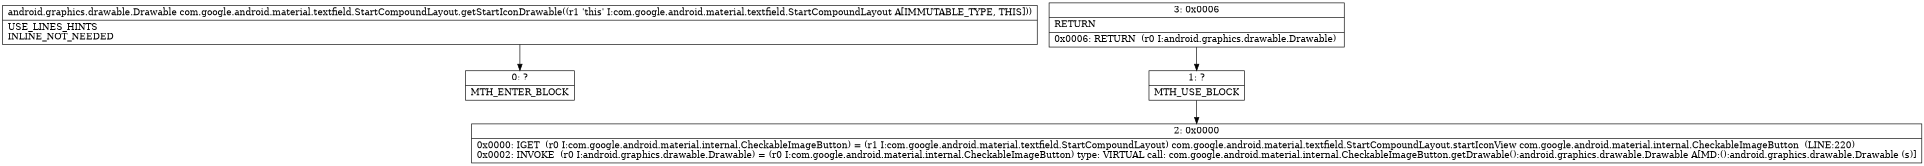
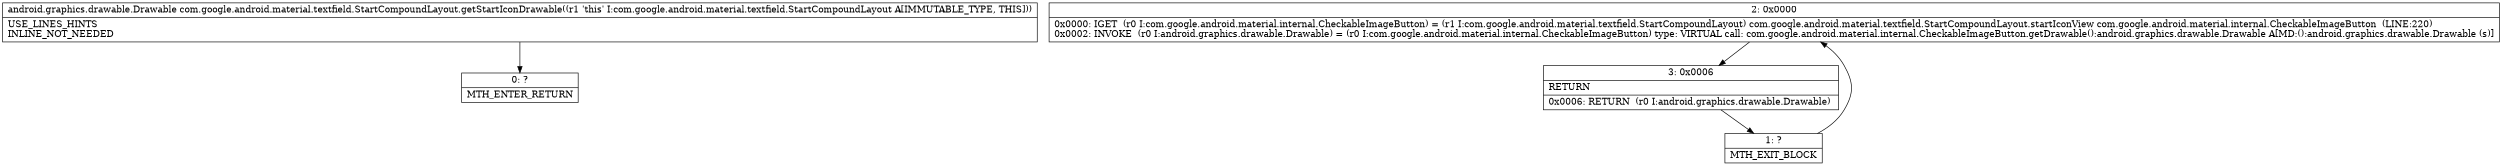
none -> (1737, 52)
(520, 93) -> (520, 95)
(1197, 93) -> (1774, 155)
